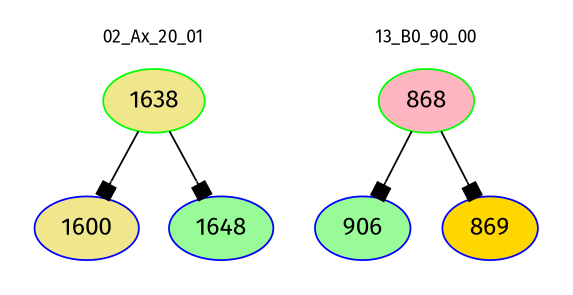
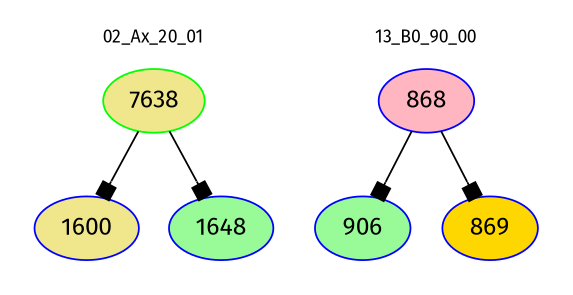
(154, 101) -> (154, 101)
(426, 101) -> (426, 101)
